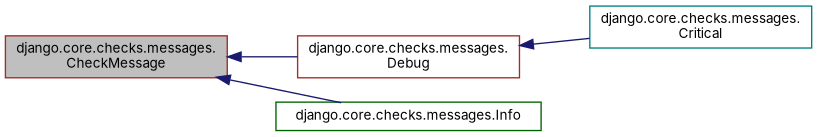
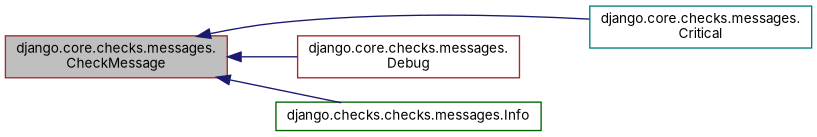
(561, 41) -> (399, 16)
(409, 116) -> (409, 116)
